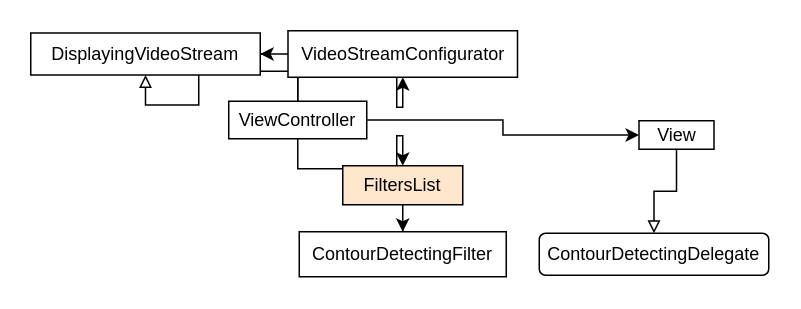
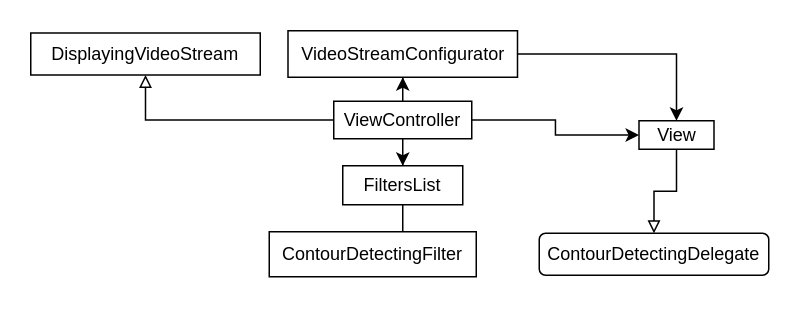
(269, 54) -> (626, 54)
(298, 120) -> (403, 120)
(403, 185) -> (403, 185)
(403, 254) -> (373, 254)
